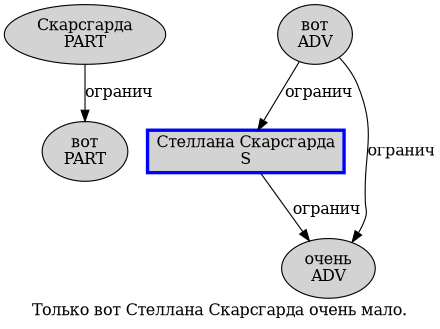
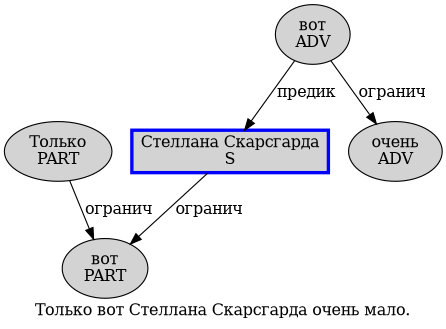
(85, 34) -> (58, 151)
(319, 93) -> (307, 93)
(282, 202) -> (173, 205)
